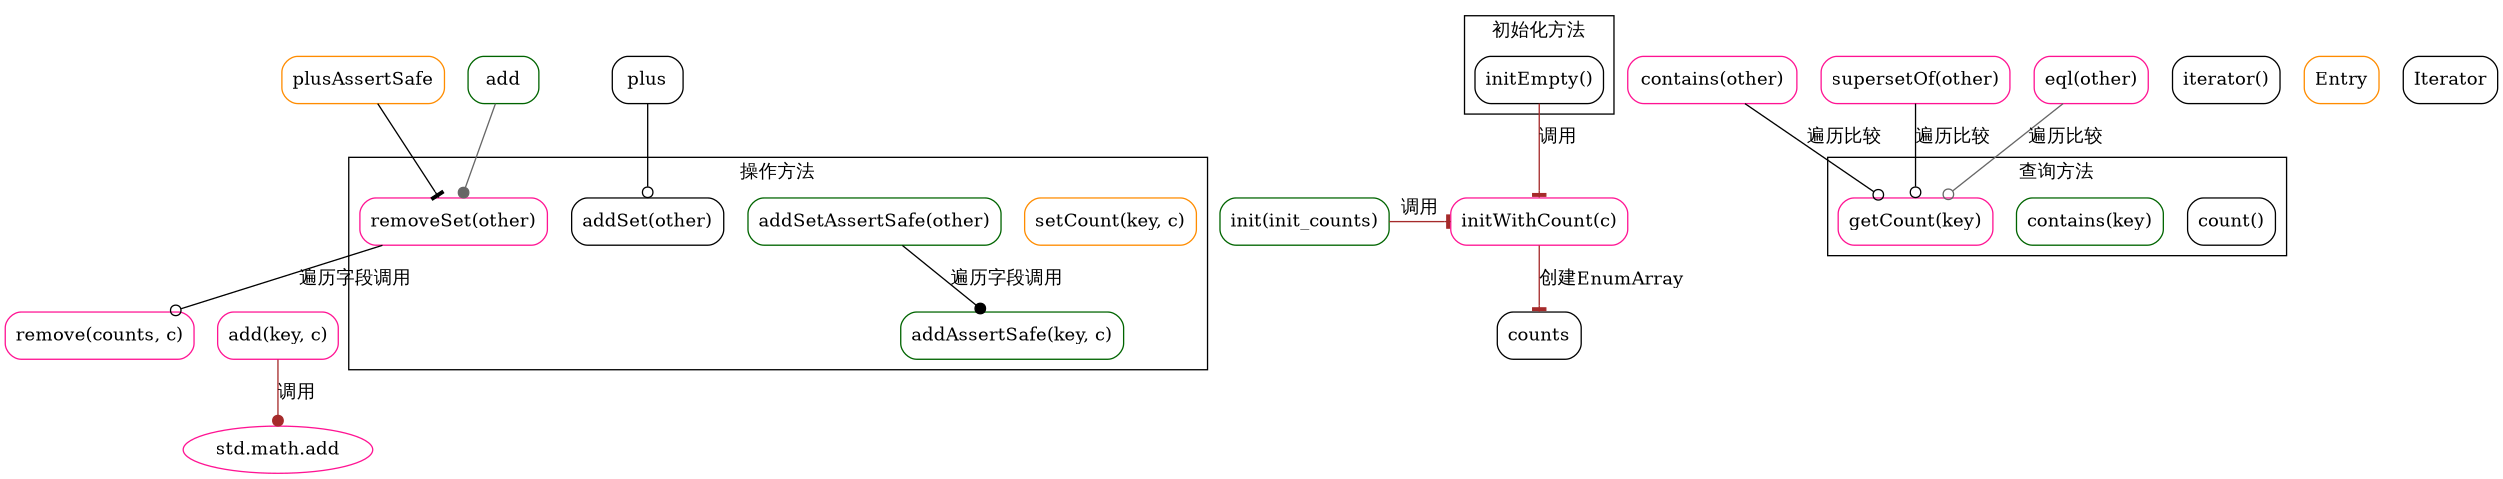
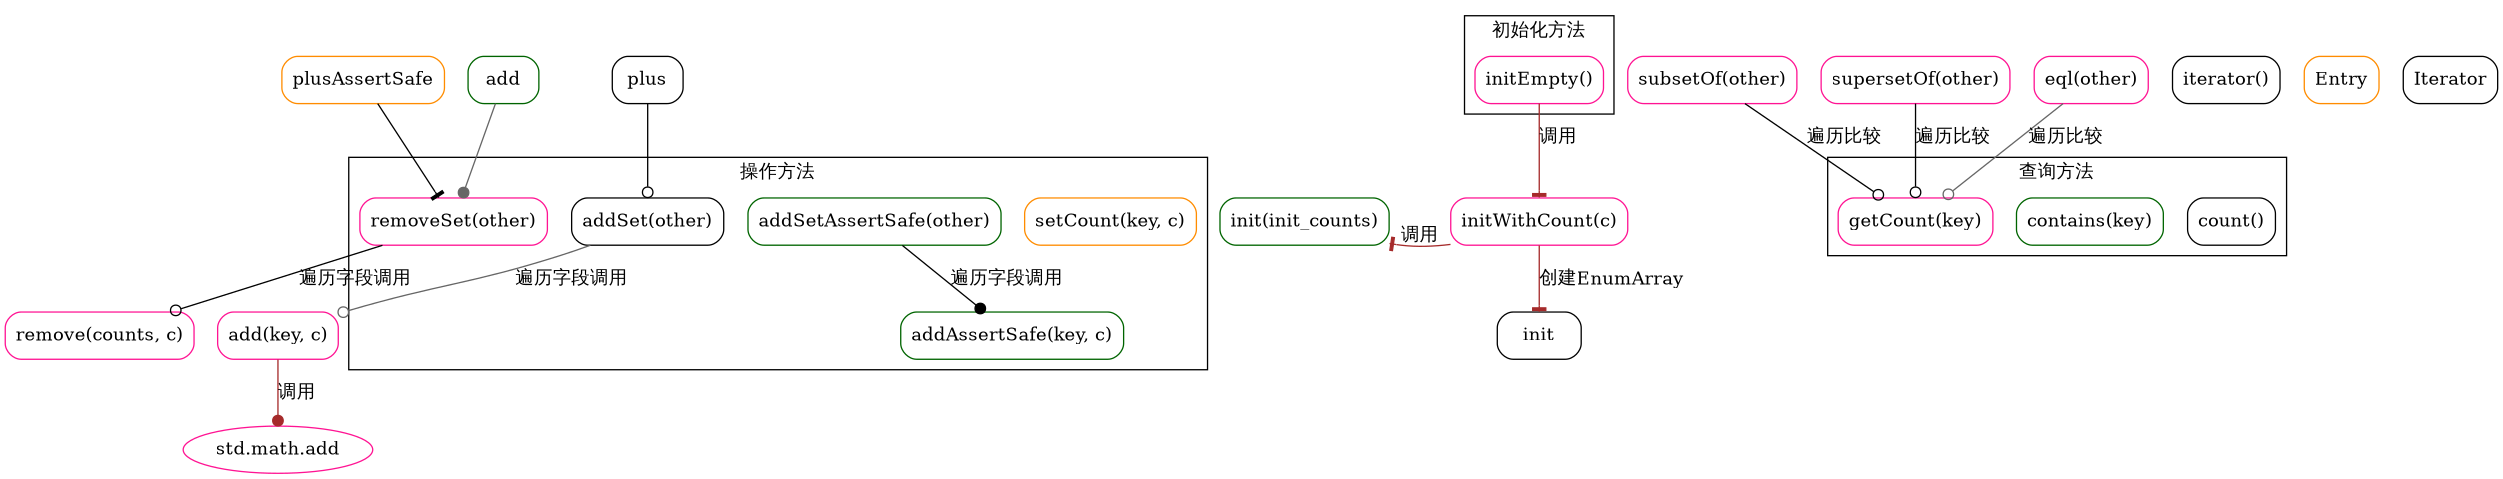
(1539, 80) -> (1539, 80)
(1712, 80) -> (1712, 80)
(1417, 222) -> (1423, 246)
none -> (470, 280)
(1539, 336) -> (1539, 336)
